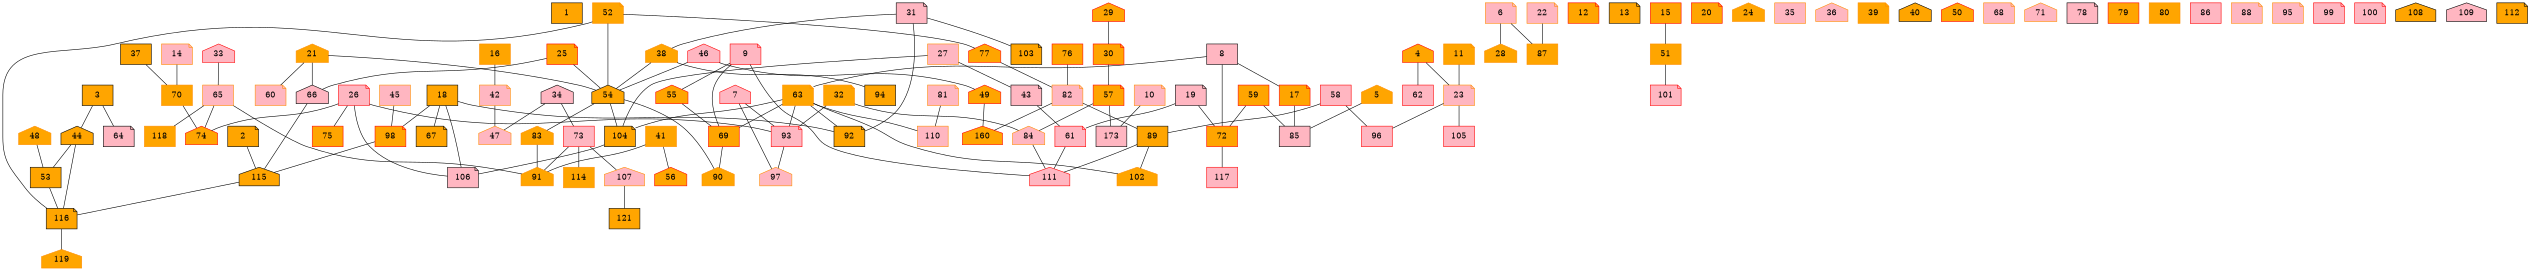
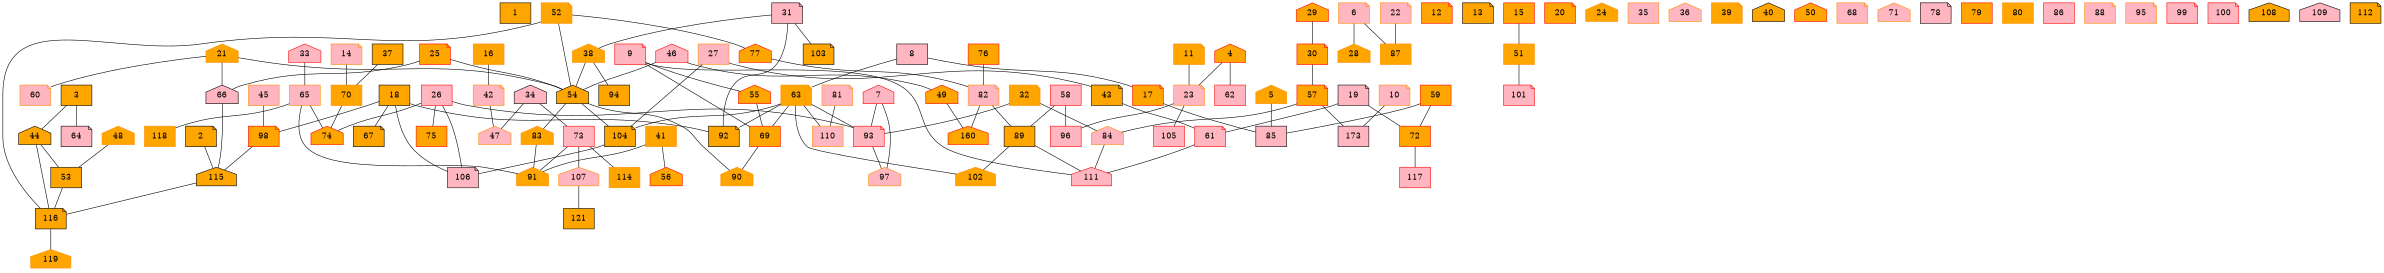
(354, 95) -> (437, 95)
(1026, 95) -> (1107, 95)
(1222, 95) -> none
